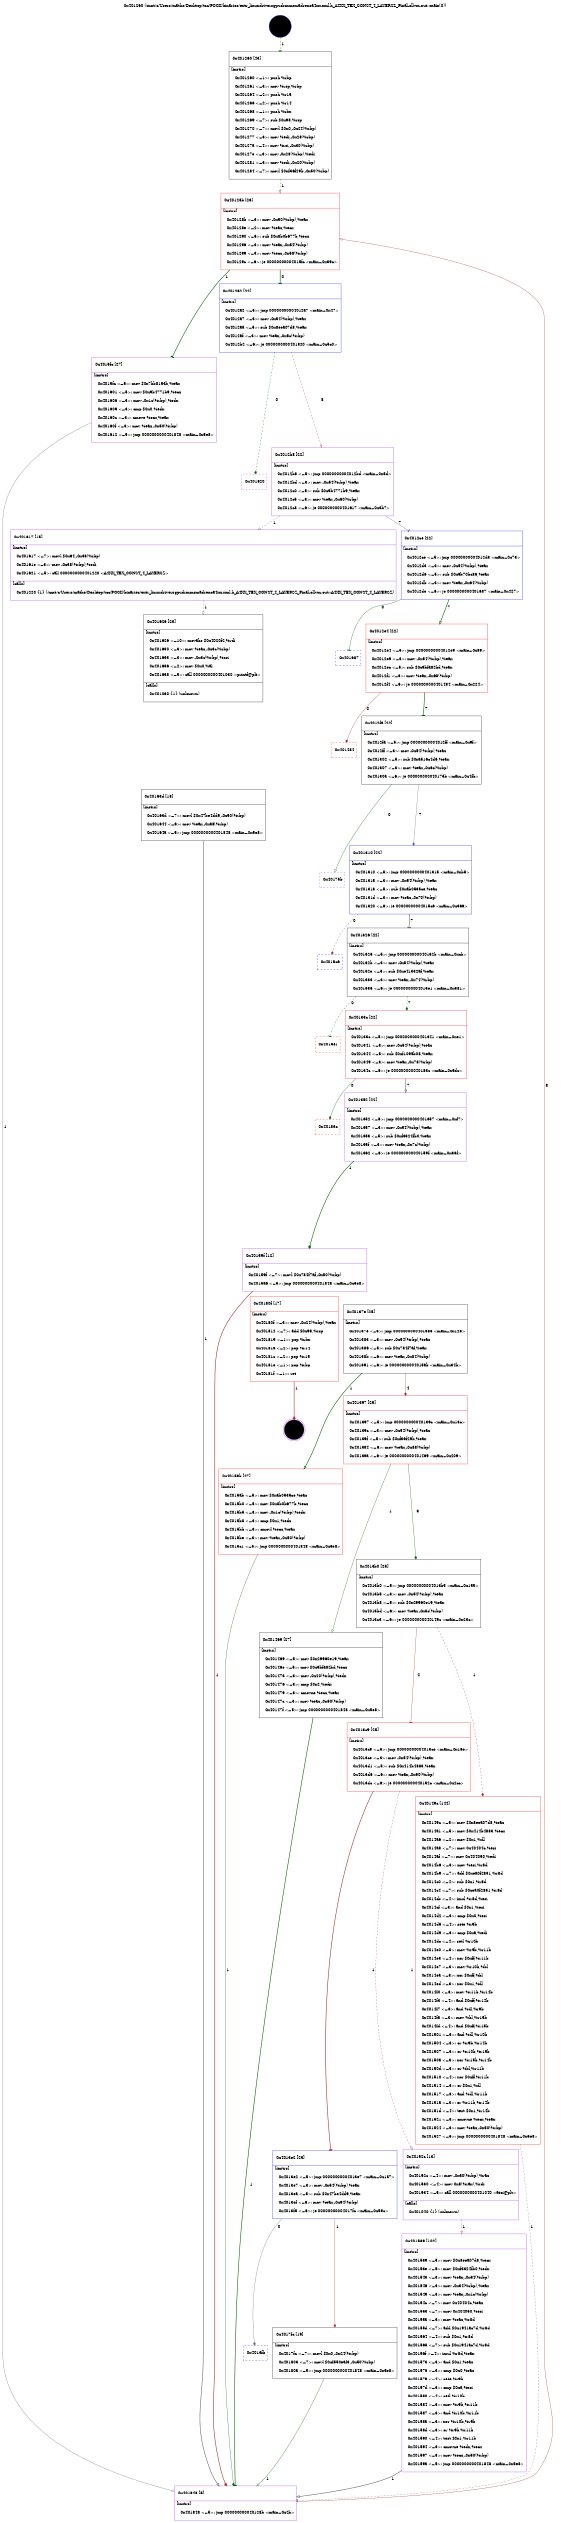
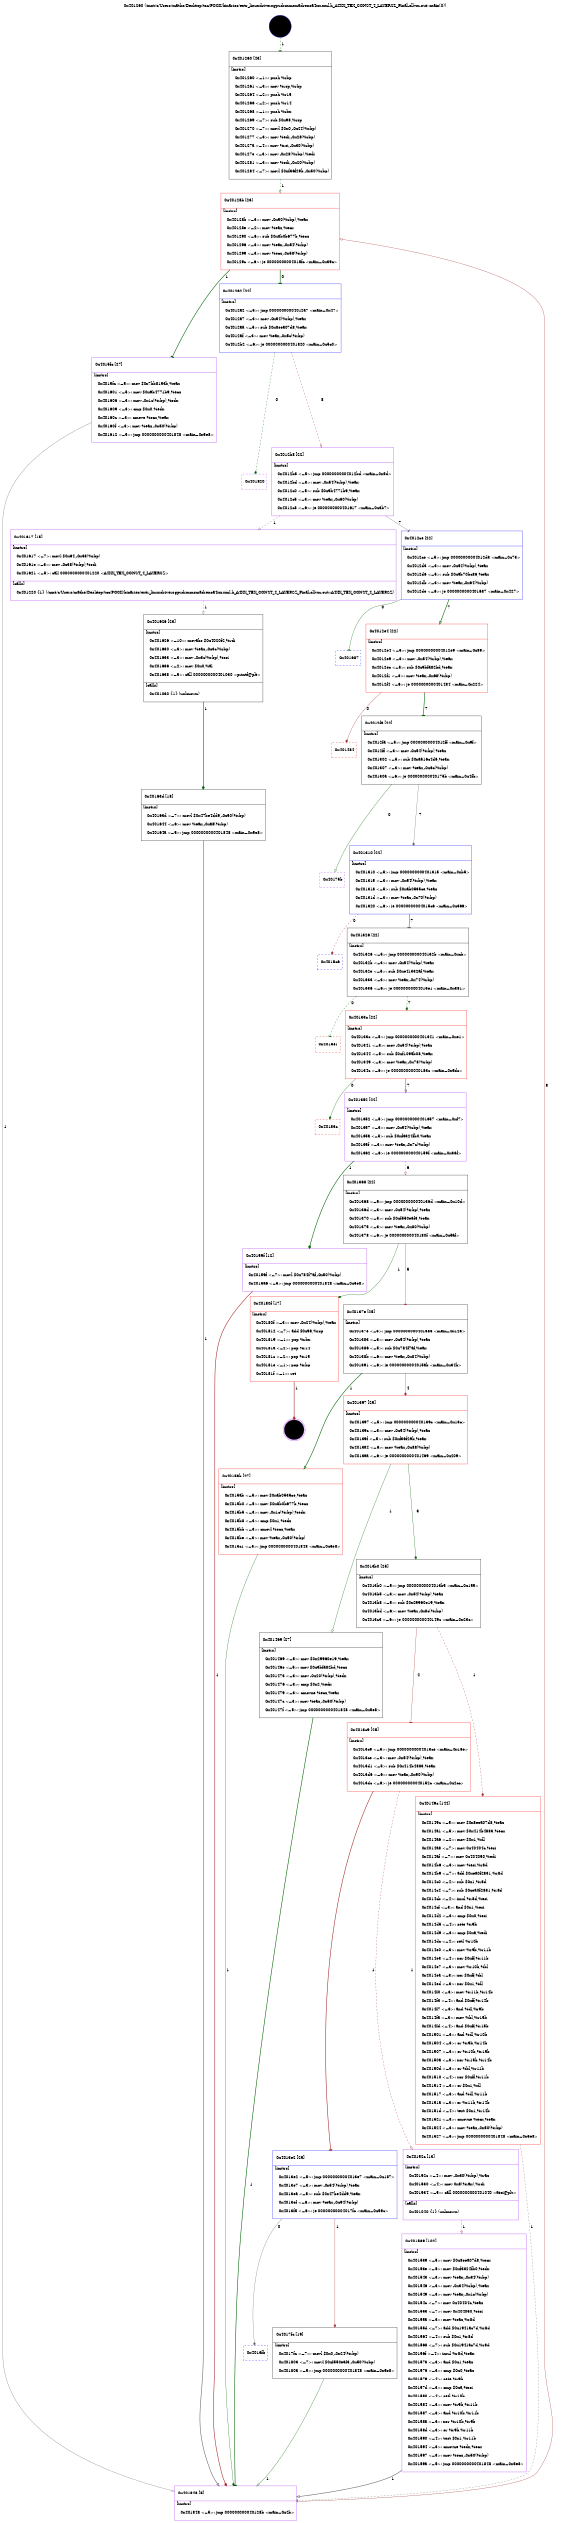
none -> (203, 744)
none -> (405, 1209)
